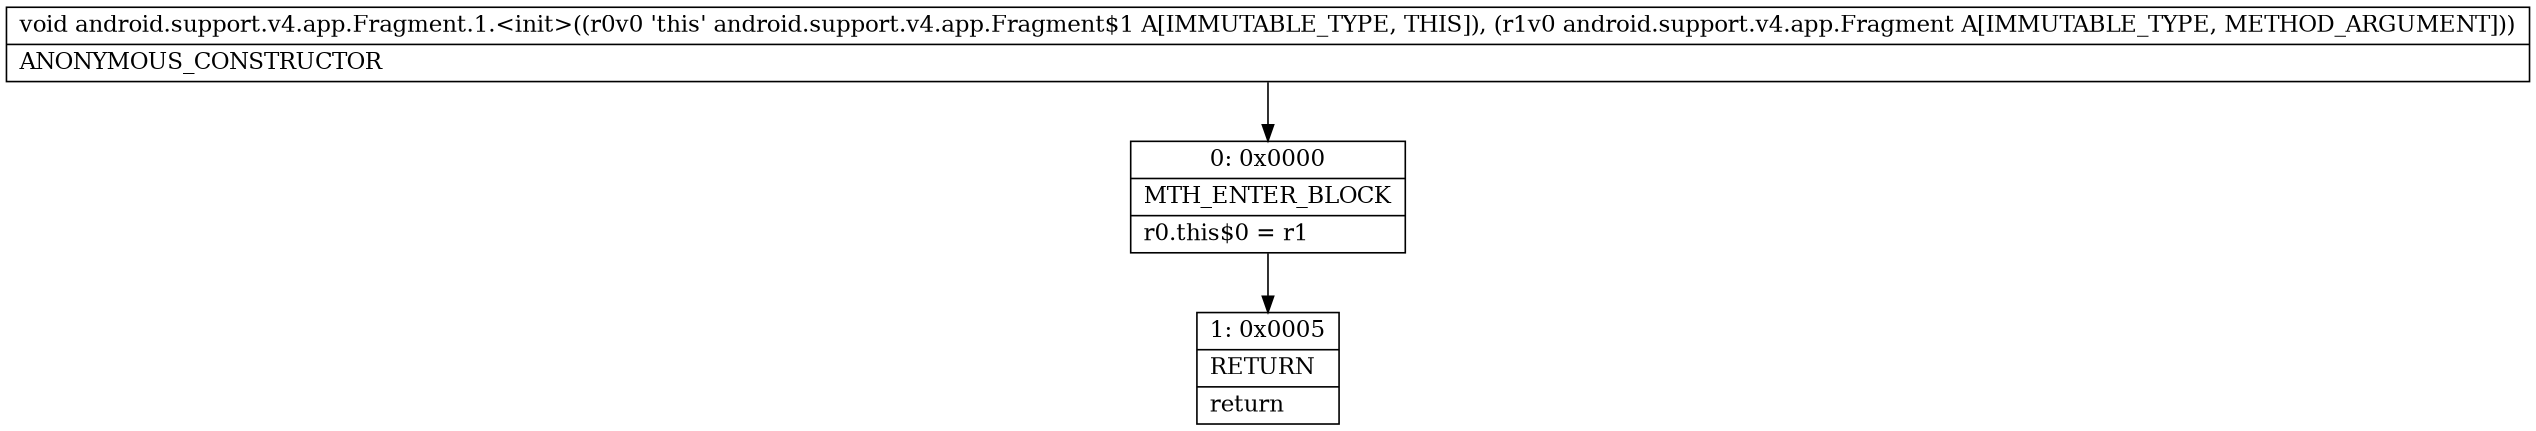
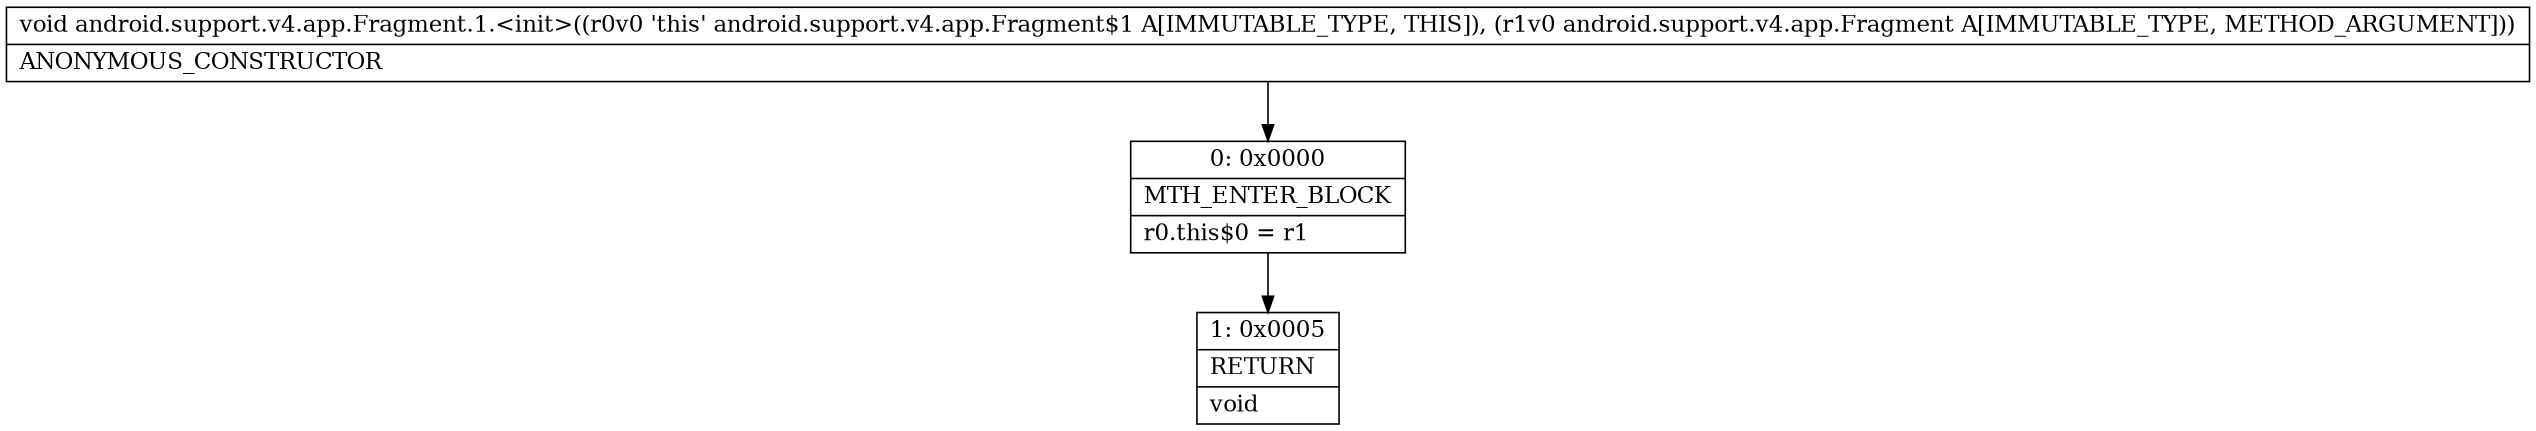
(1247, 405) -> (1235, 405)
